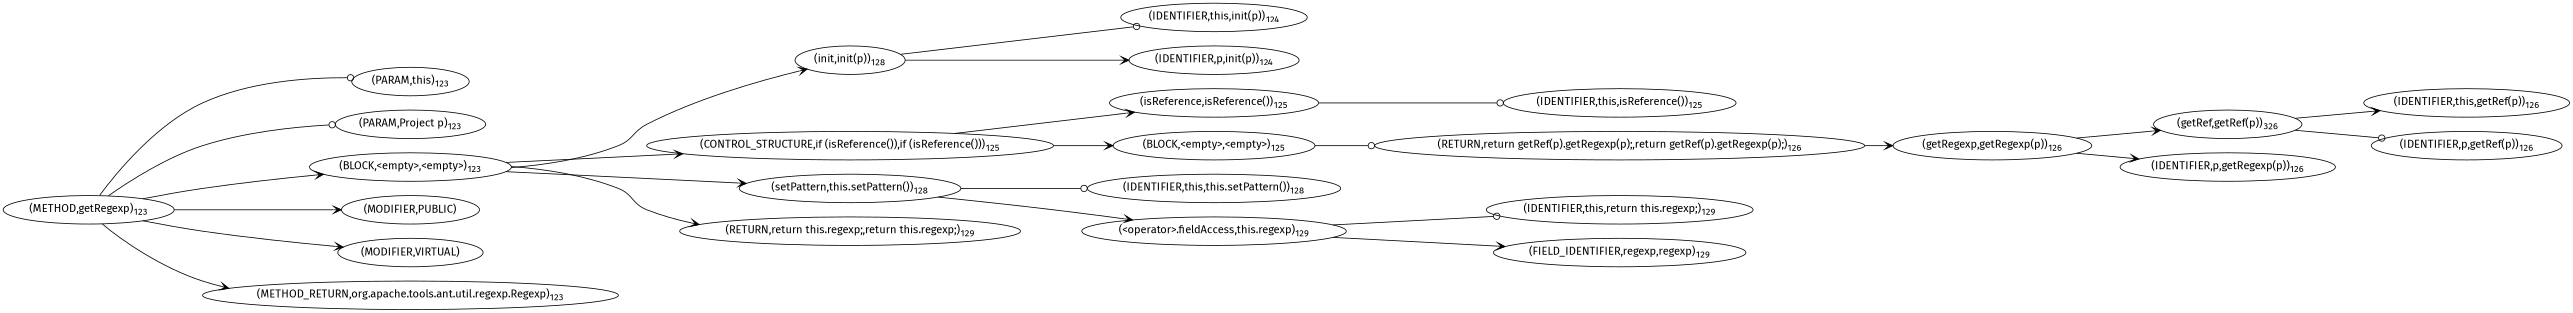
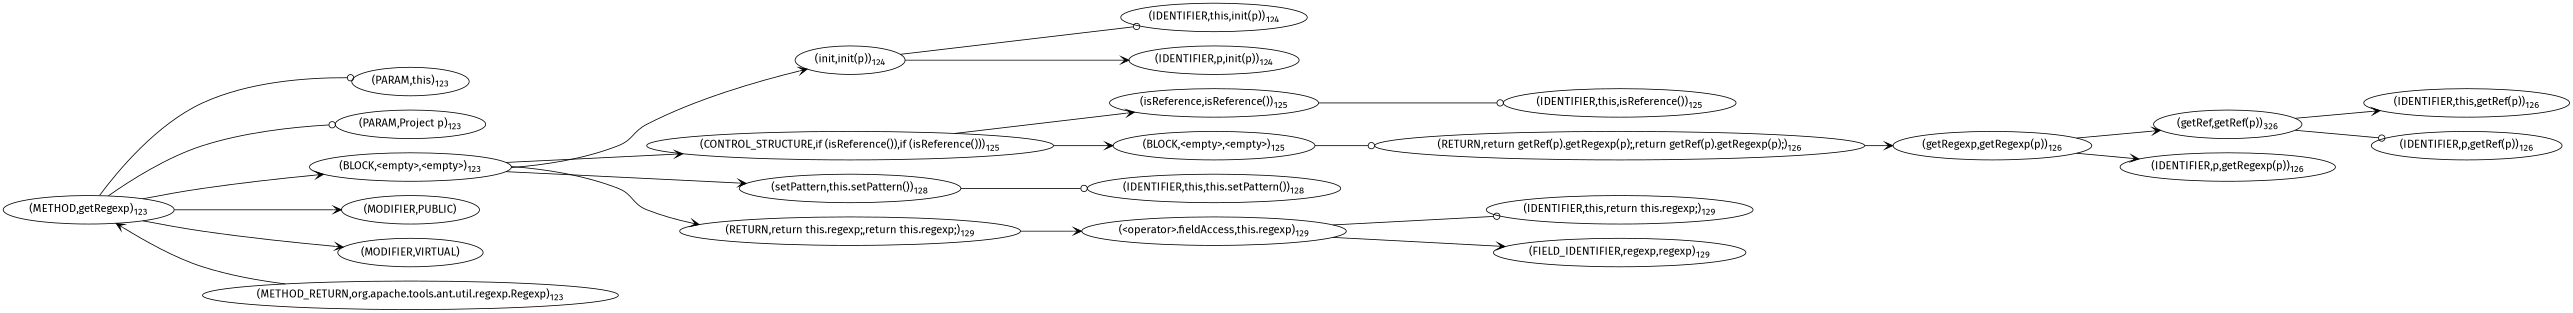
(879, 59) -> (879, 59)
(1031, 207) -> (1047, 231)
(158, 262) -> (201, 266)
